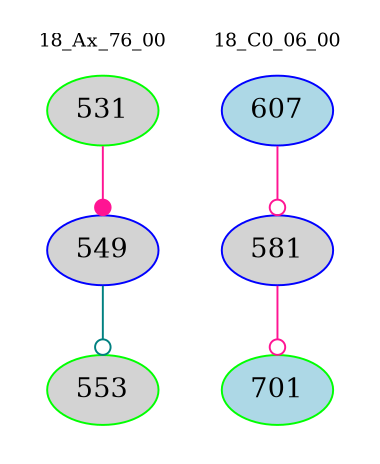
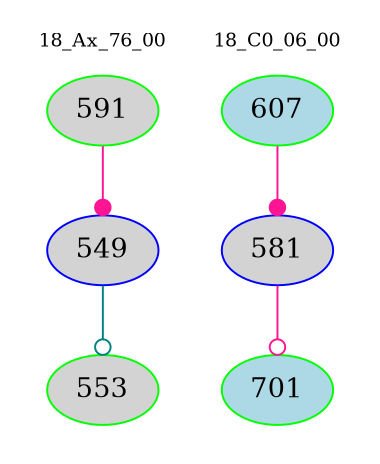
(103, 111) -> (103, 111)
(277, 111) -> (277, 111)
(277, 173) -> (277, 173)
